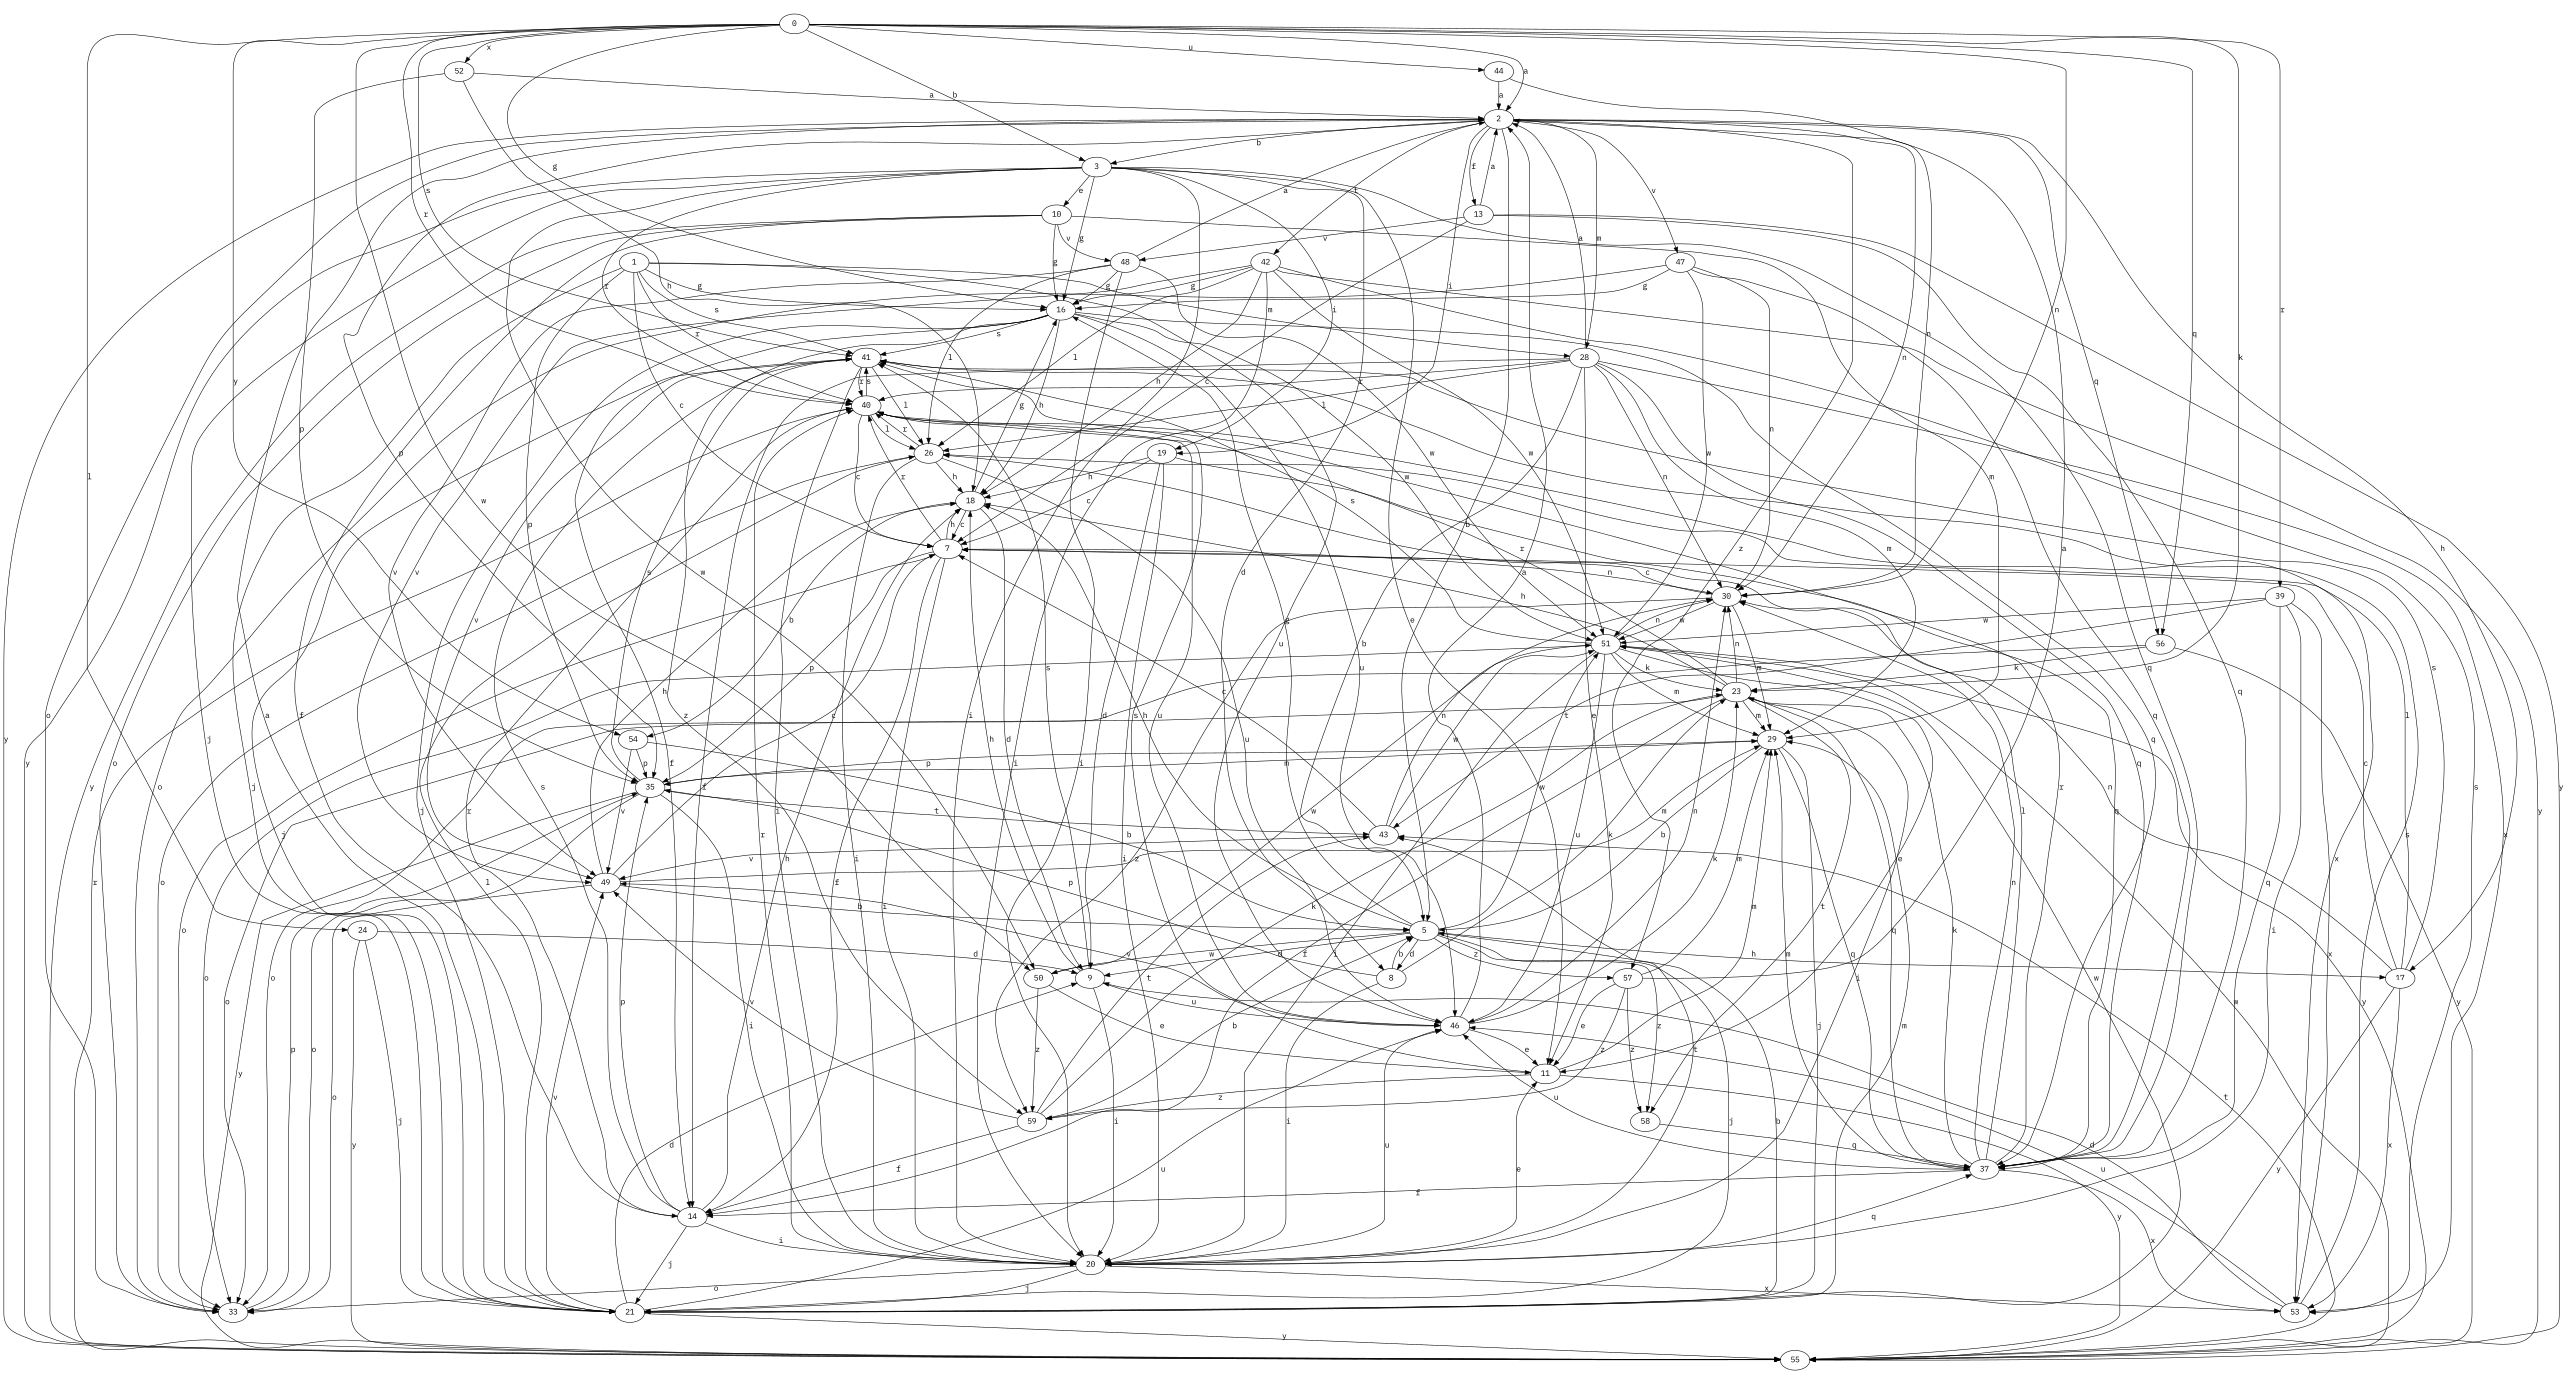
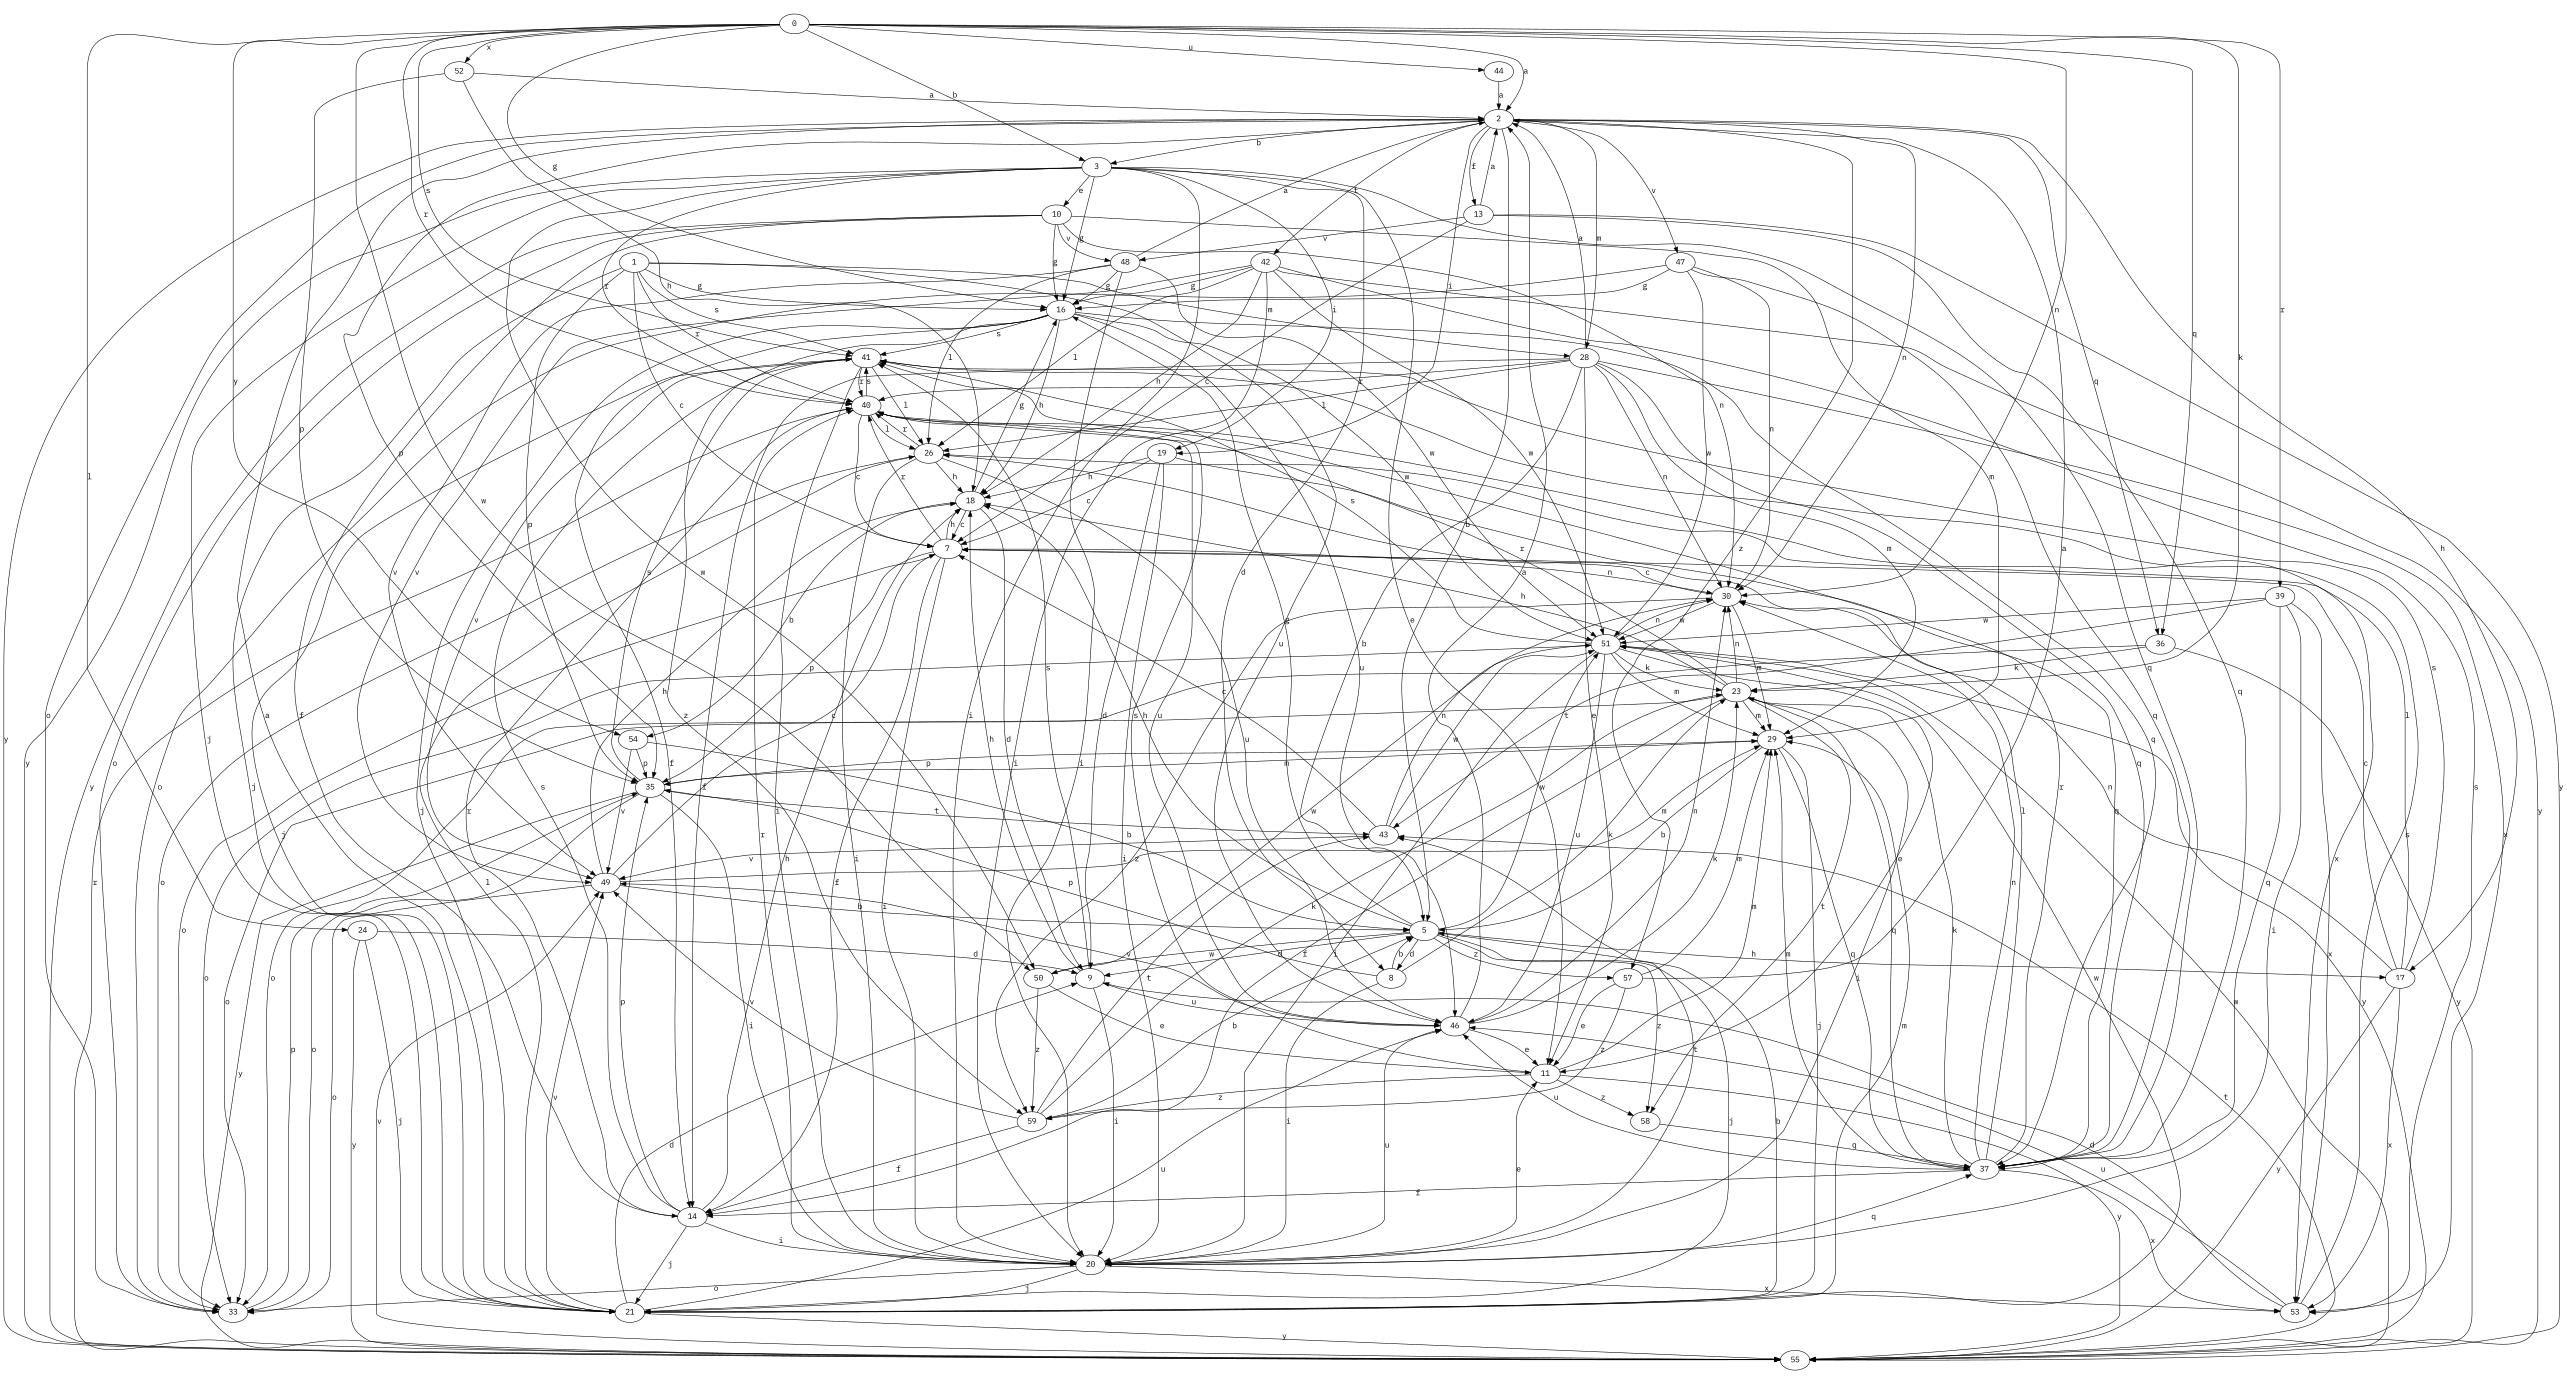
(1931, 231) -> (1469, 280)
(2160, 644) -> (2160, 644)
(1630, 1051) -> (1593, 1097)
none -> (818, 1345)
